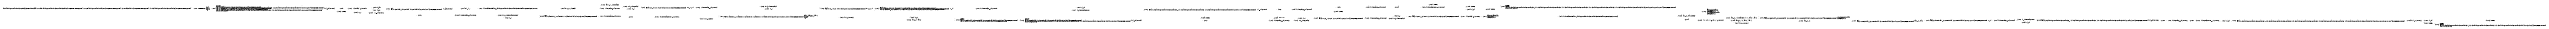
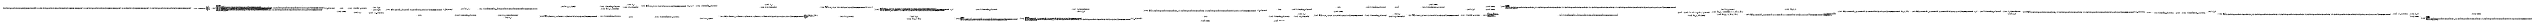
(1711, 12) -> none
